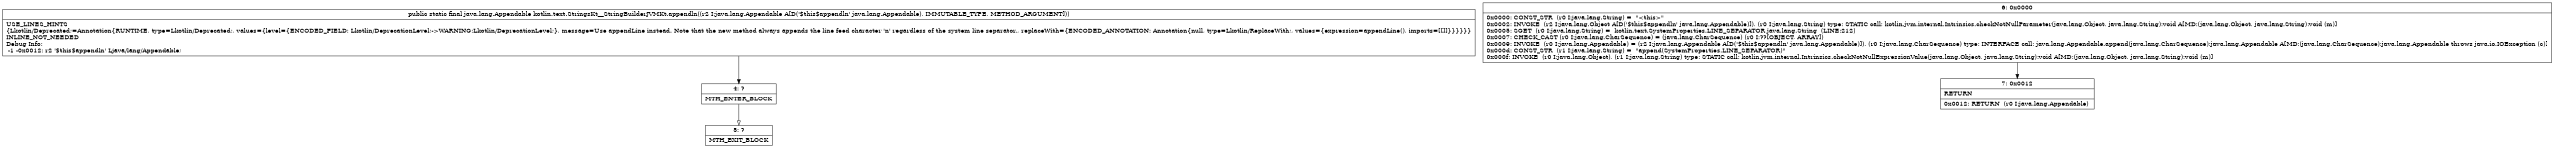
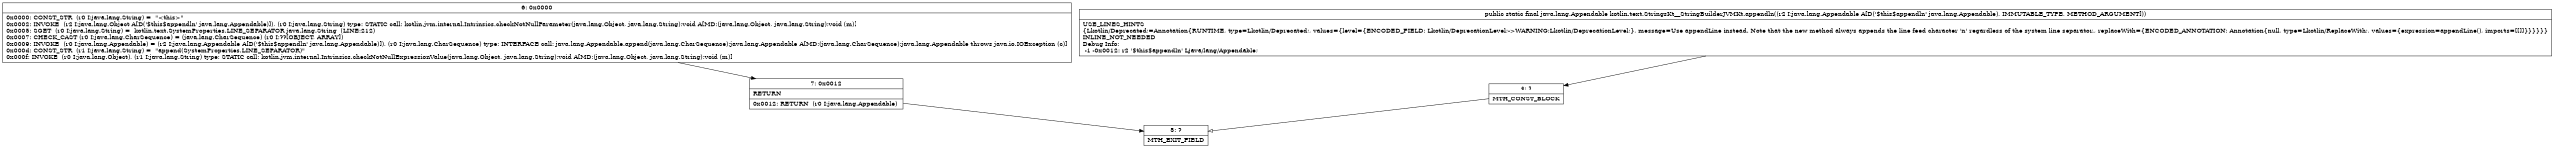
(739, 99) -> (1526, 99)
none -> (1021, 117)
(739, 140) -> (1176, 140)
